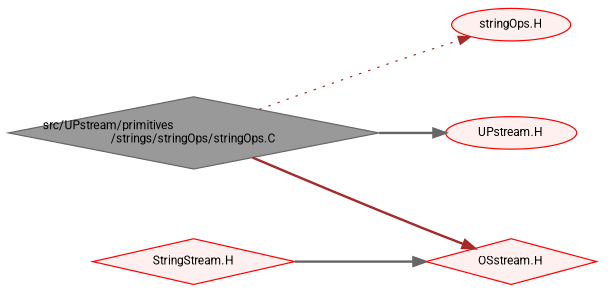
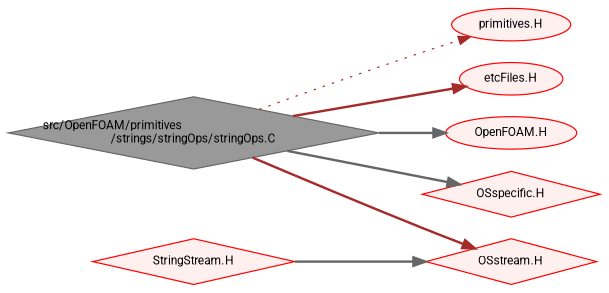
(511, 25) -> (511, 25)
none -> (511, 79)
(194, 133) -> (194, 133)
(511, 133) -> (511, 133)
none -> (511, 194)
